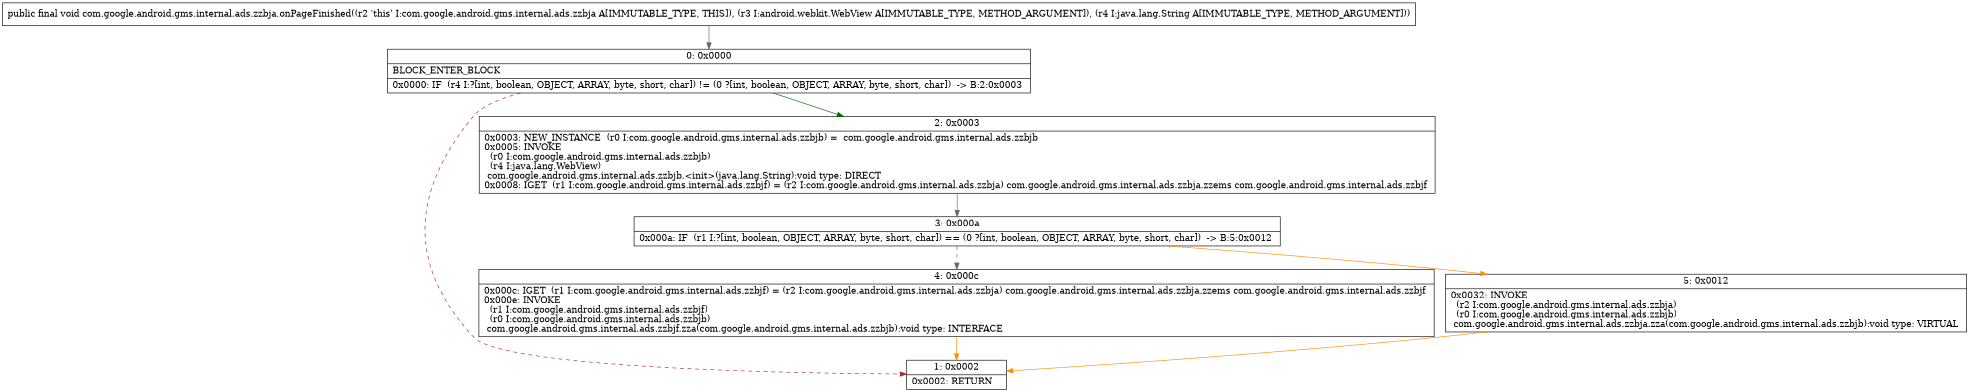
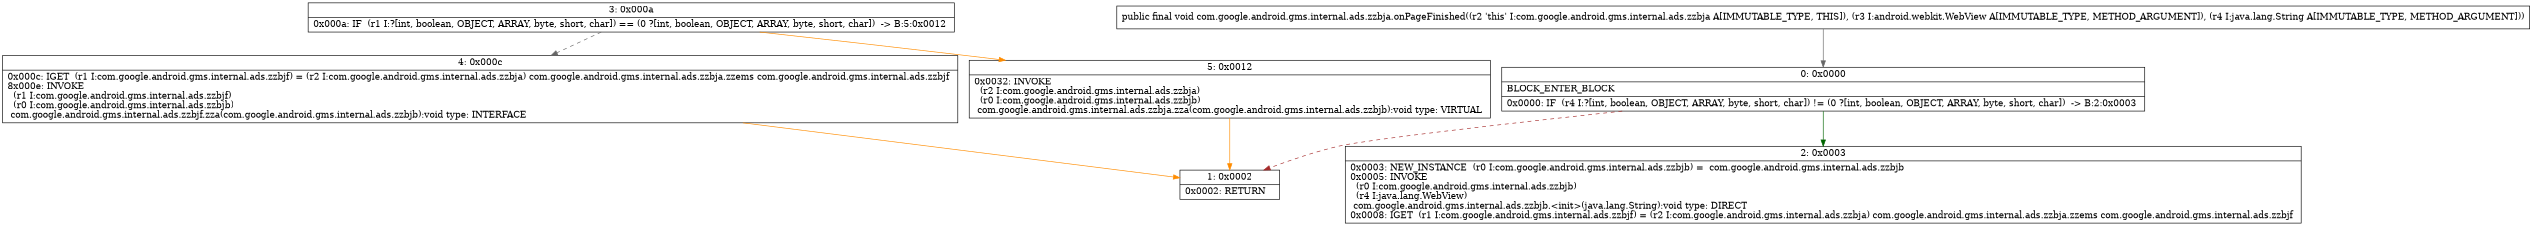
(957, 202) -> none
(525, 301) -> (49, 87)
